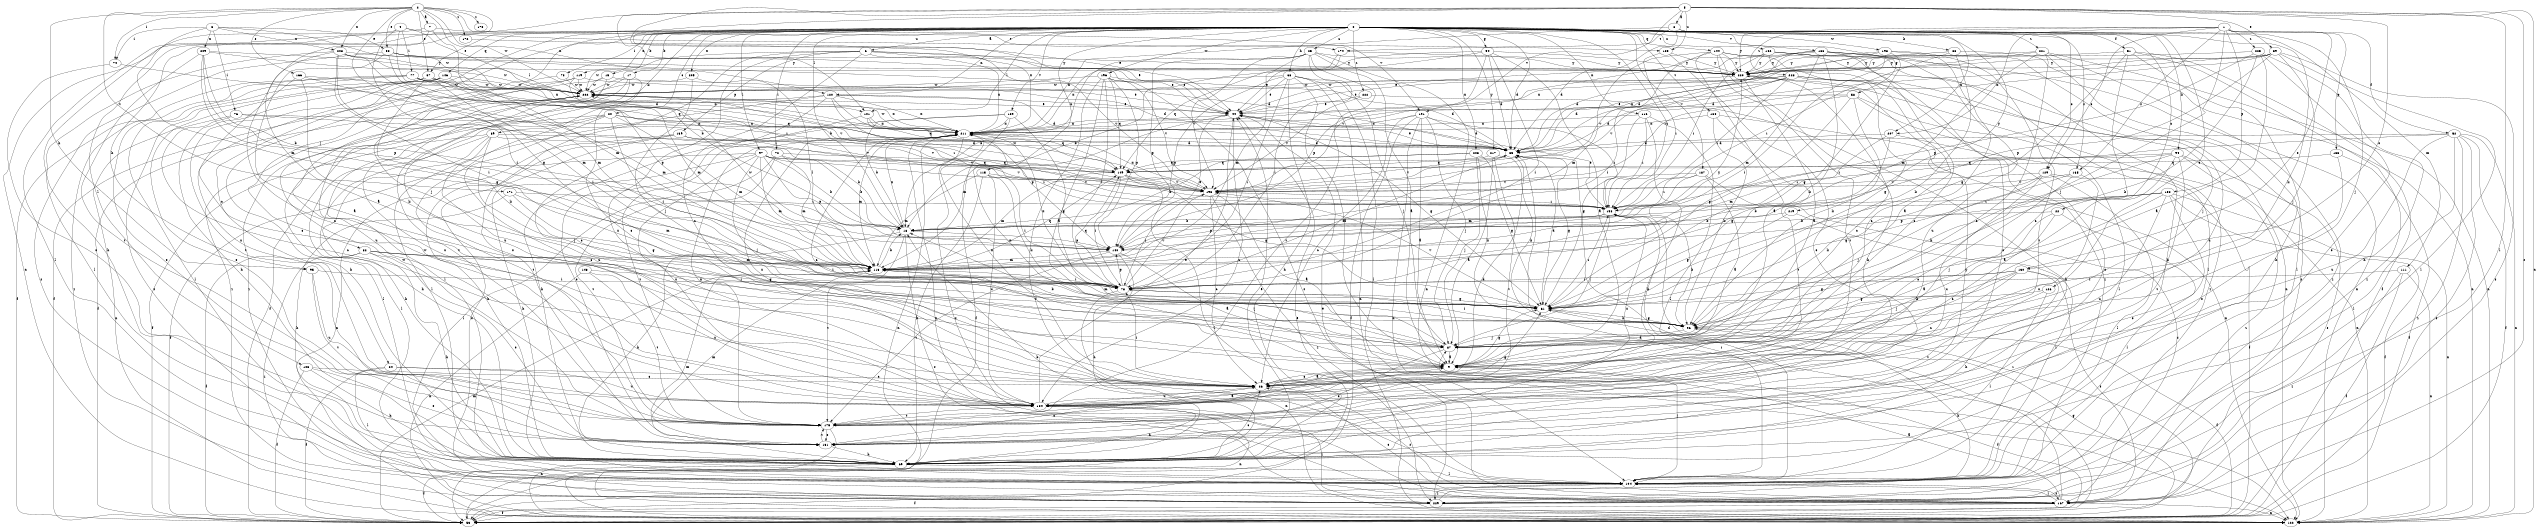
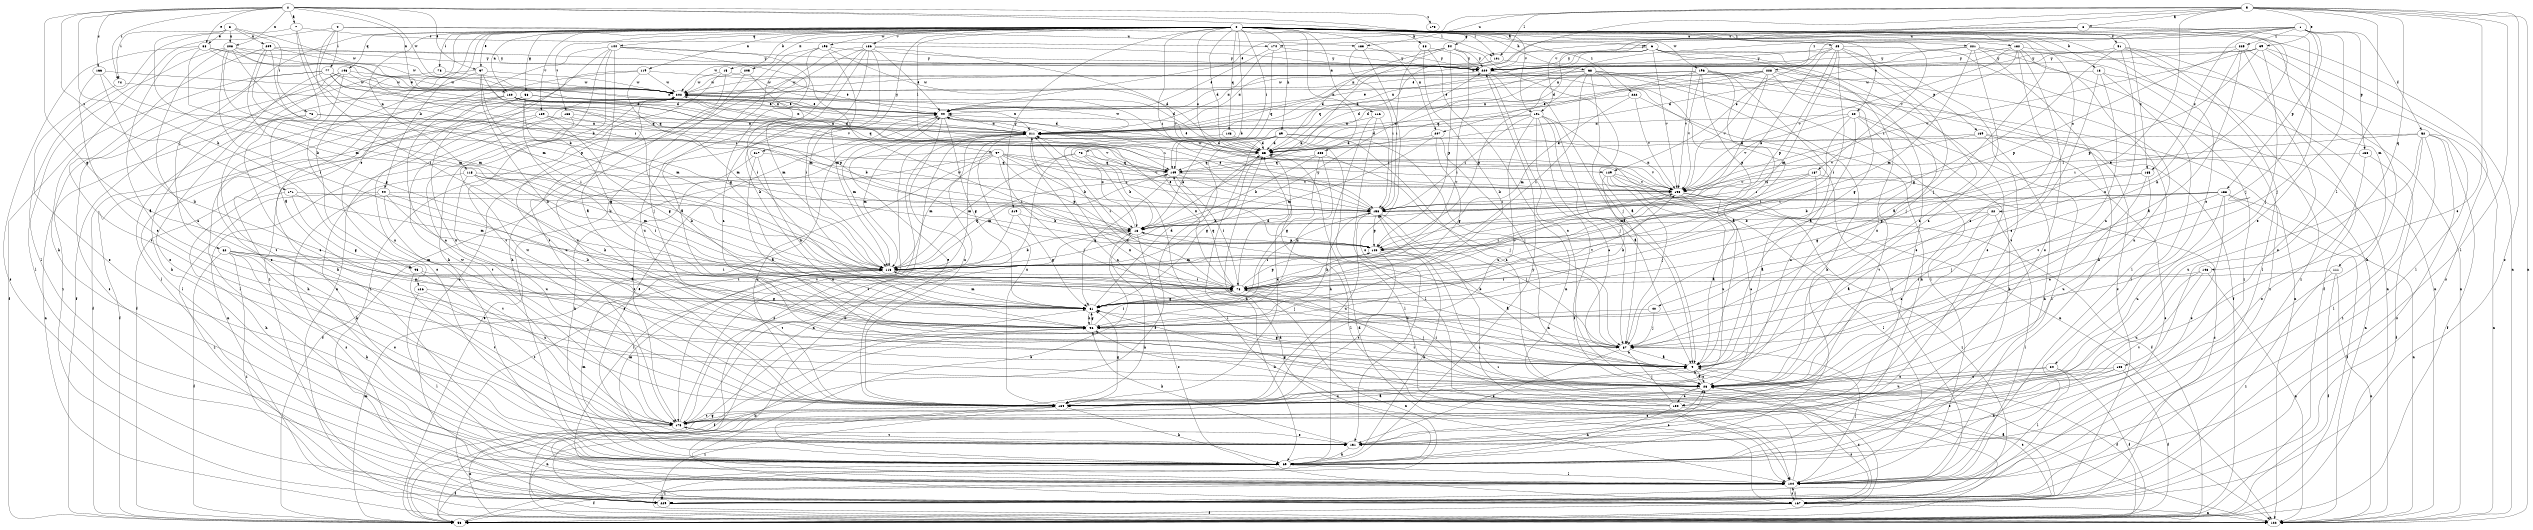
(466, 39) -> none
(629, 75) -> (2099, 71)
(1621, 85) -> none
none -> (2400, 126)
none -> (1229, 134)
(1012, 159) -> none
(2173, 163) -> (2063, 163)
(1677, 168) -> none
(812, 173) -> (784, 173)
(734, 192) -> (1425, 236)
(2125, 192) -> (2105, 192)
(1583, 202) -> none
none -> (1654, 309)
none -> (1343, 325)
(1712, 366) -> (1688, 392)
none -> (1223, 409)
